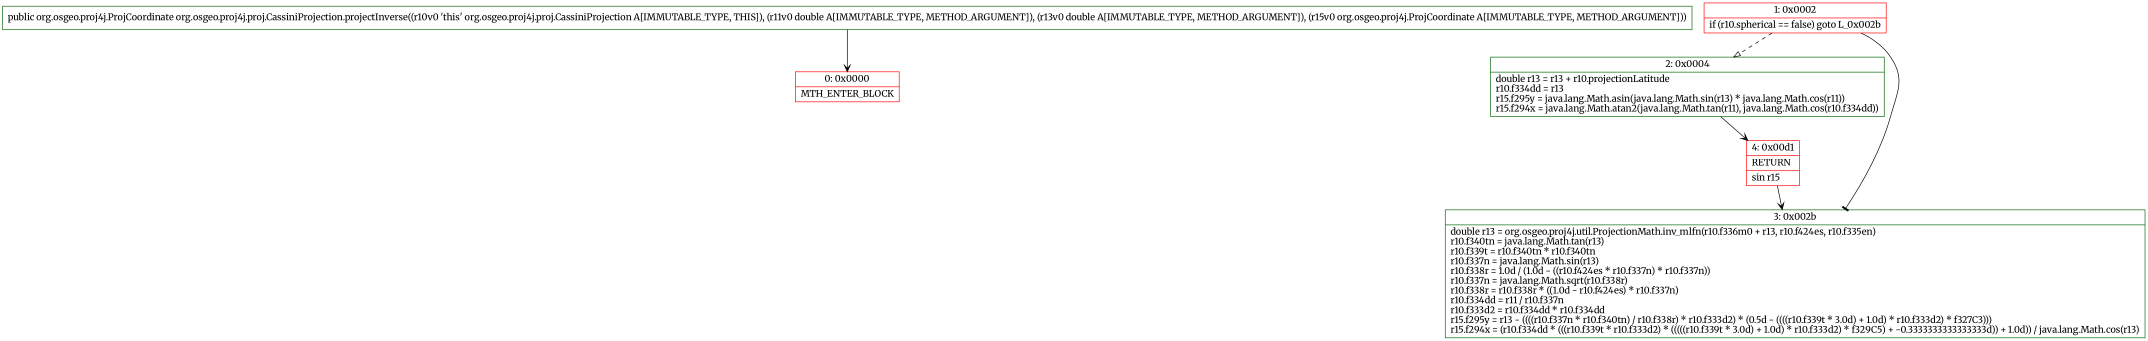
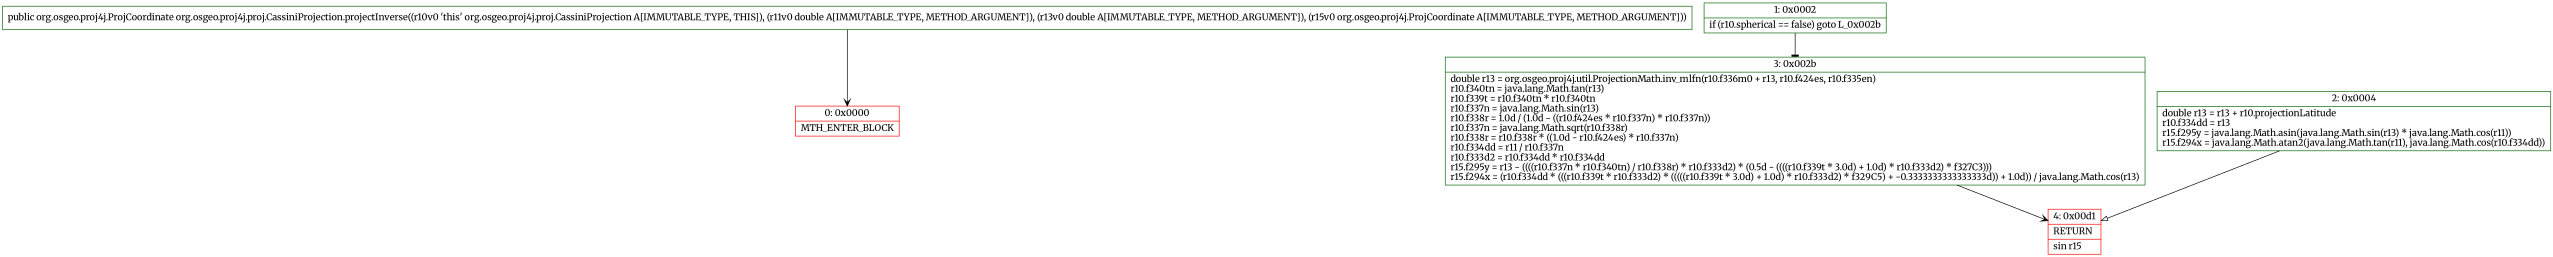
(1795, 18) -> (1795, 18)
(1756, 43) -> none
(1732, 126) -> (2193, 185)
(1779, 195) -> (1999, 202)
